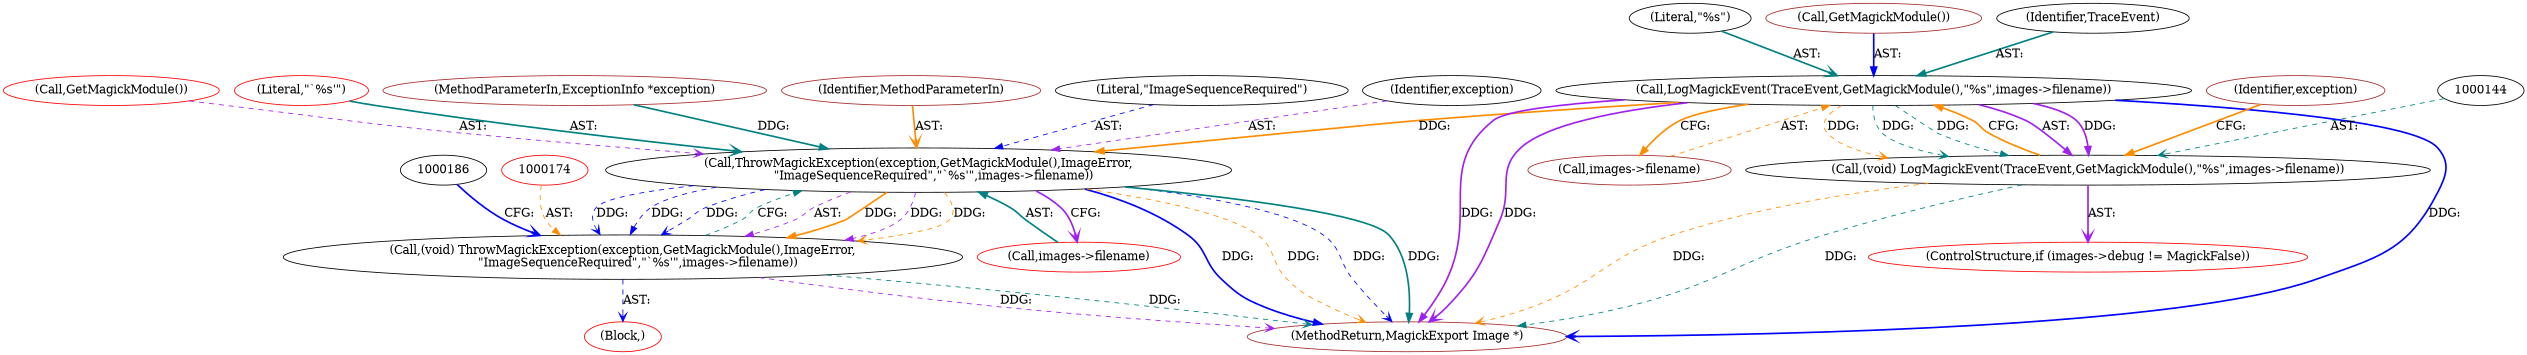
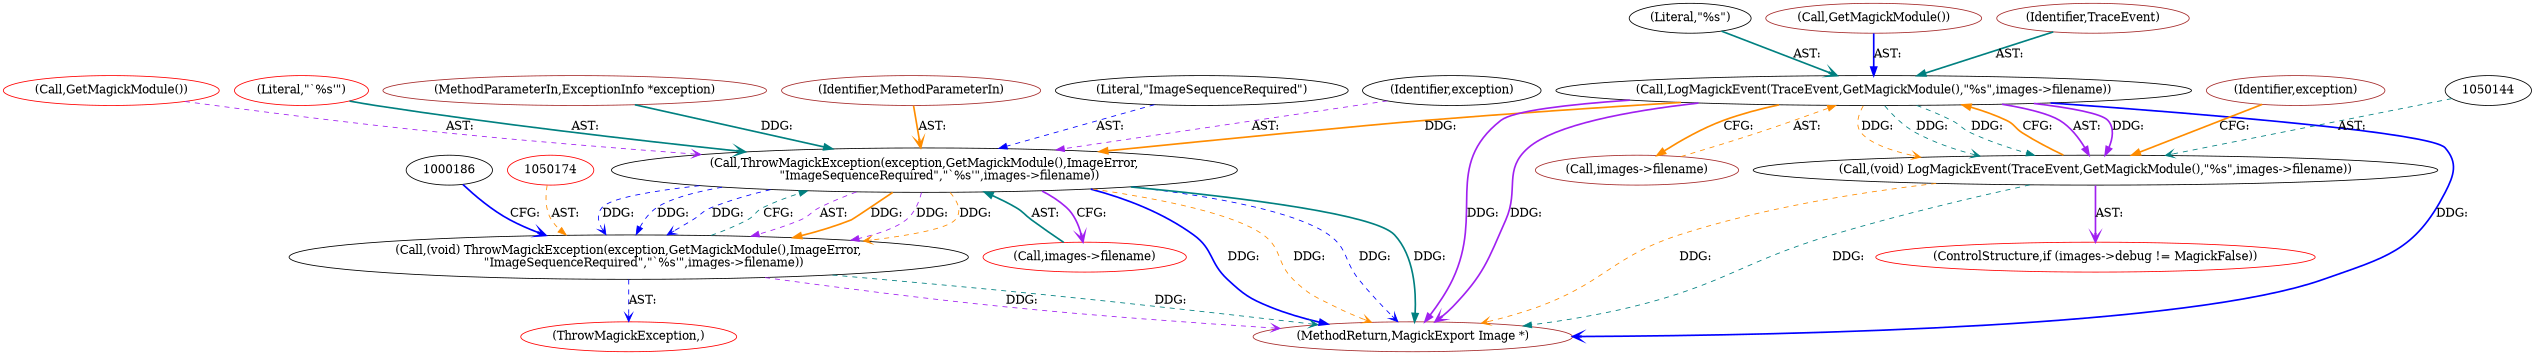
(2093, 18) -> (2093, 18)
(2481, 91) -> (2488, 91)
(545, 170) -> (551, 170)
(623, 337) -> (629, 337)
